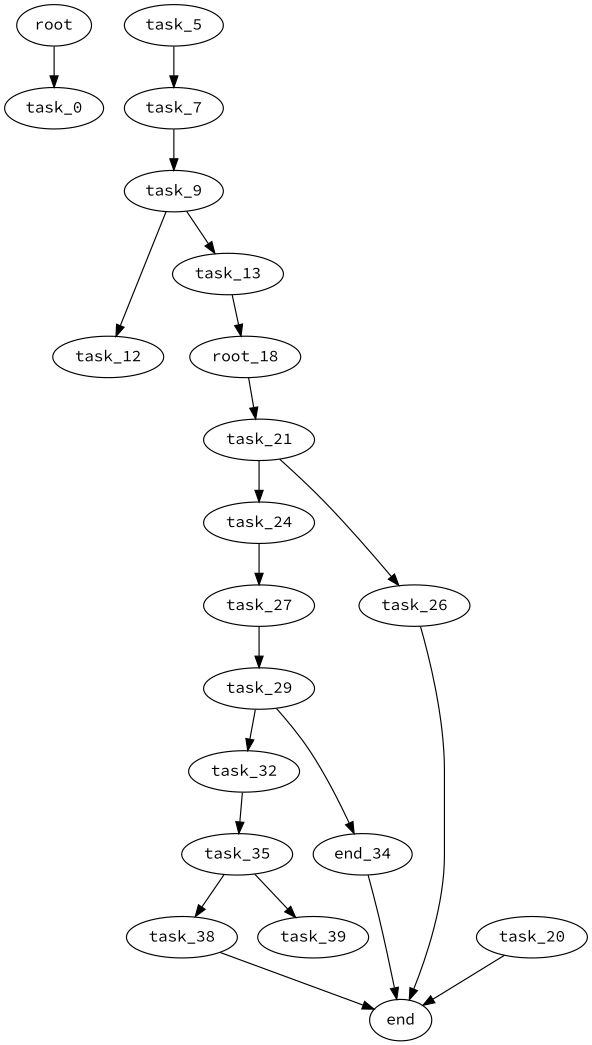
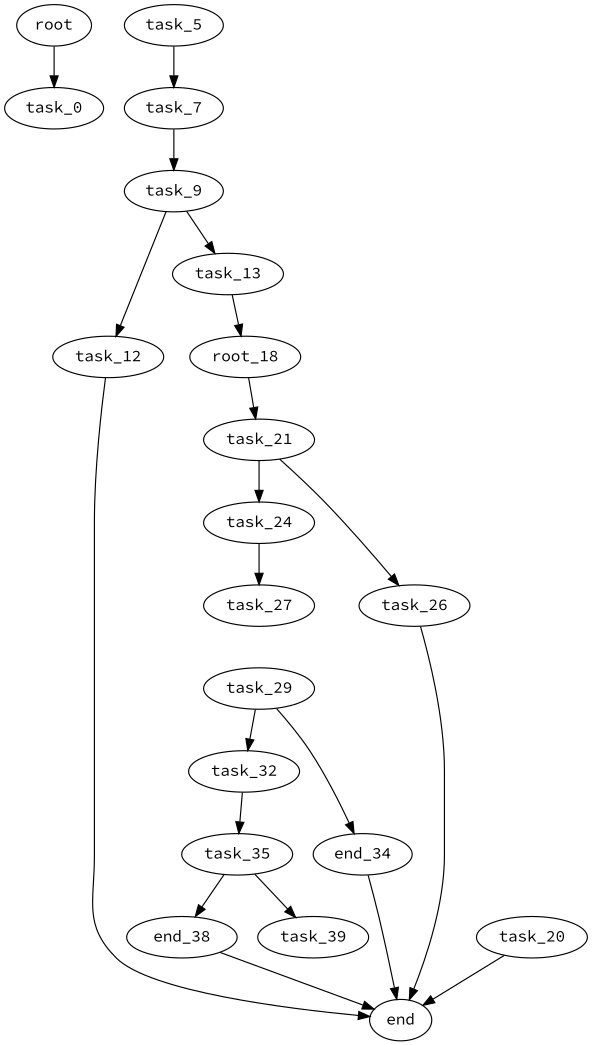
(259, 641) -> none
none -> (94, 797)
(182, 937) -> (182, 937)
